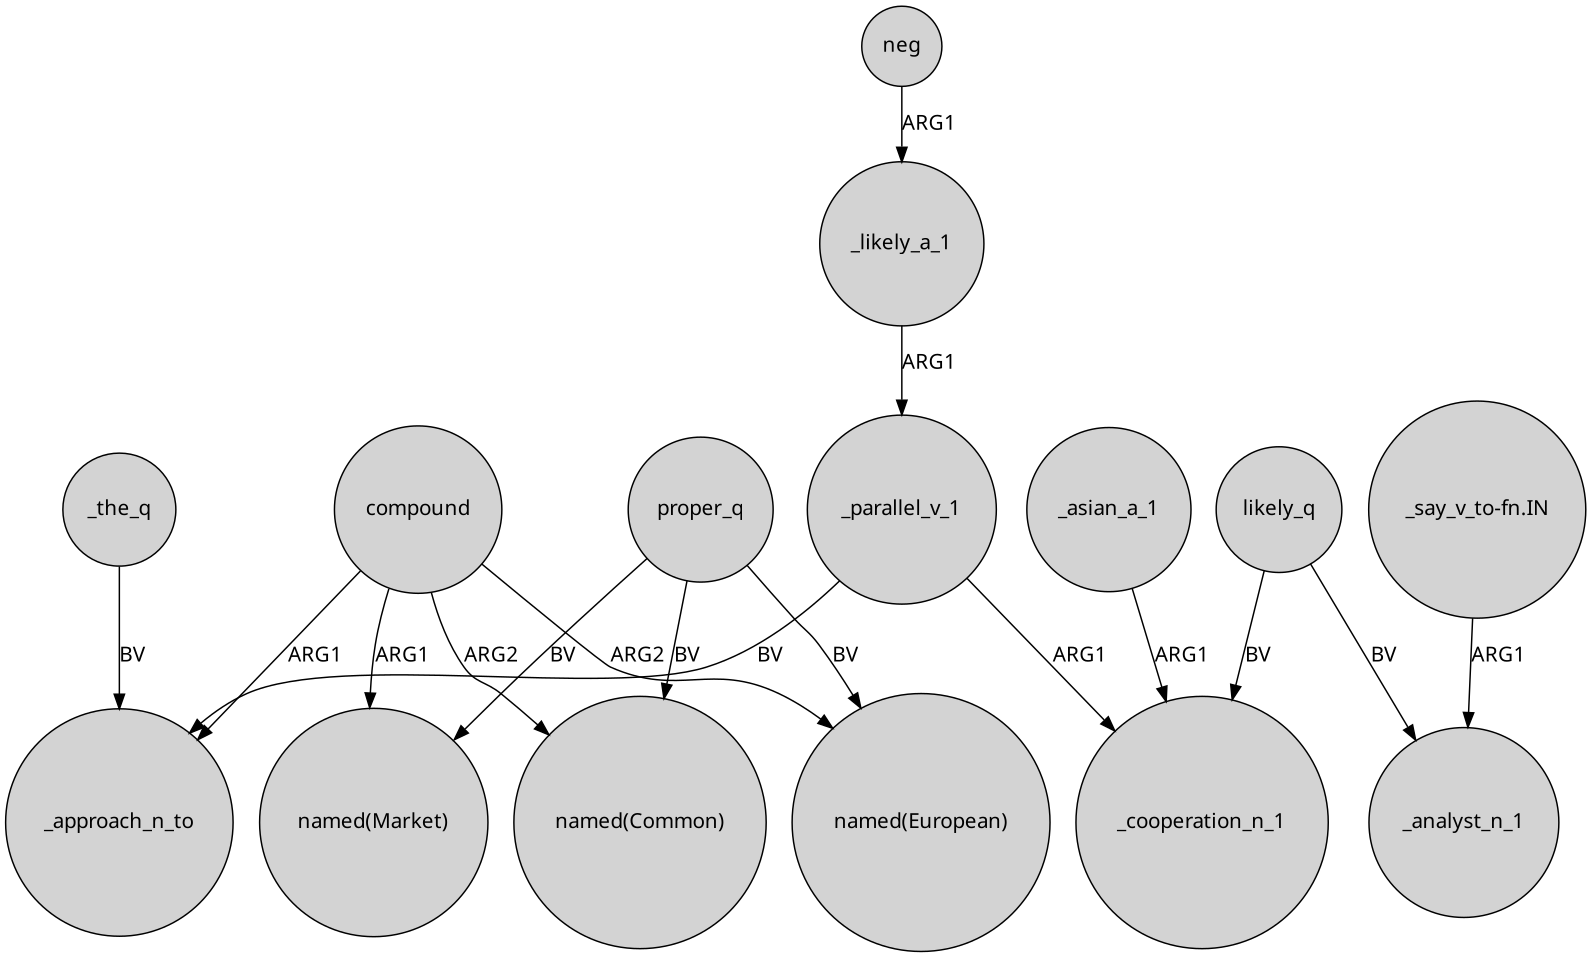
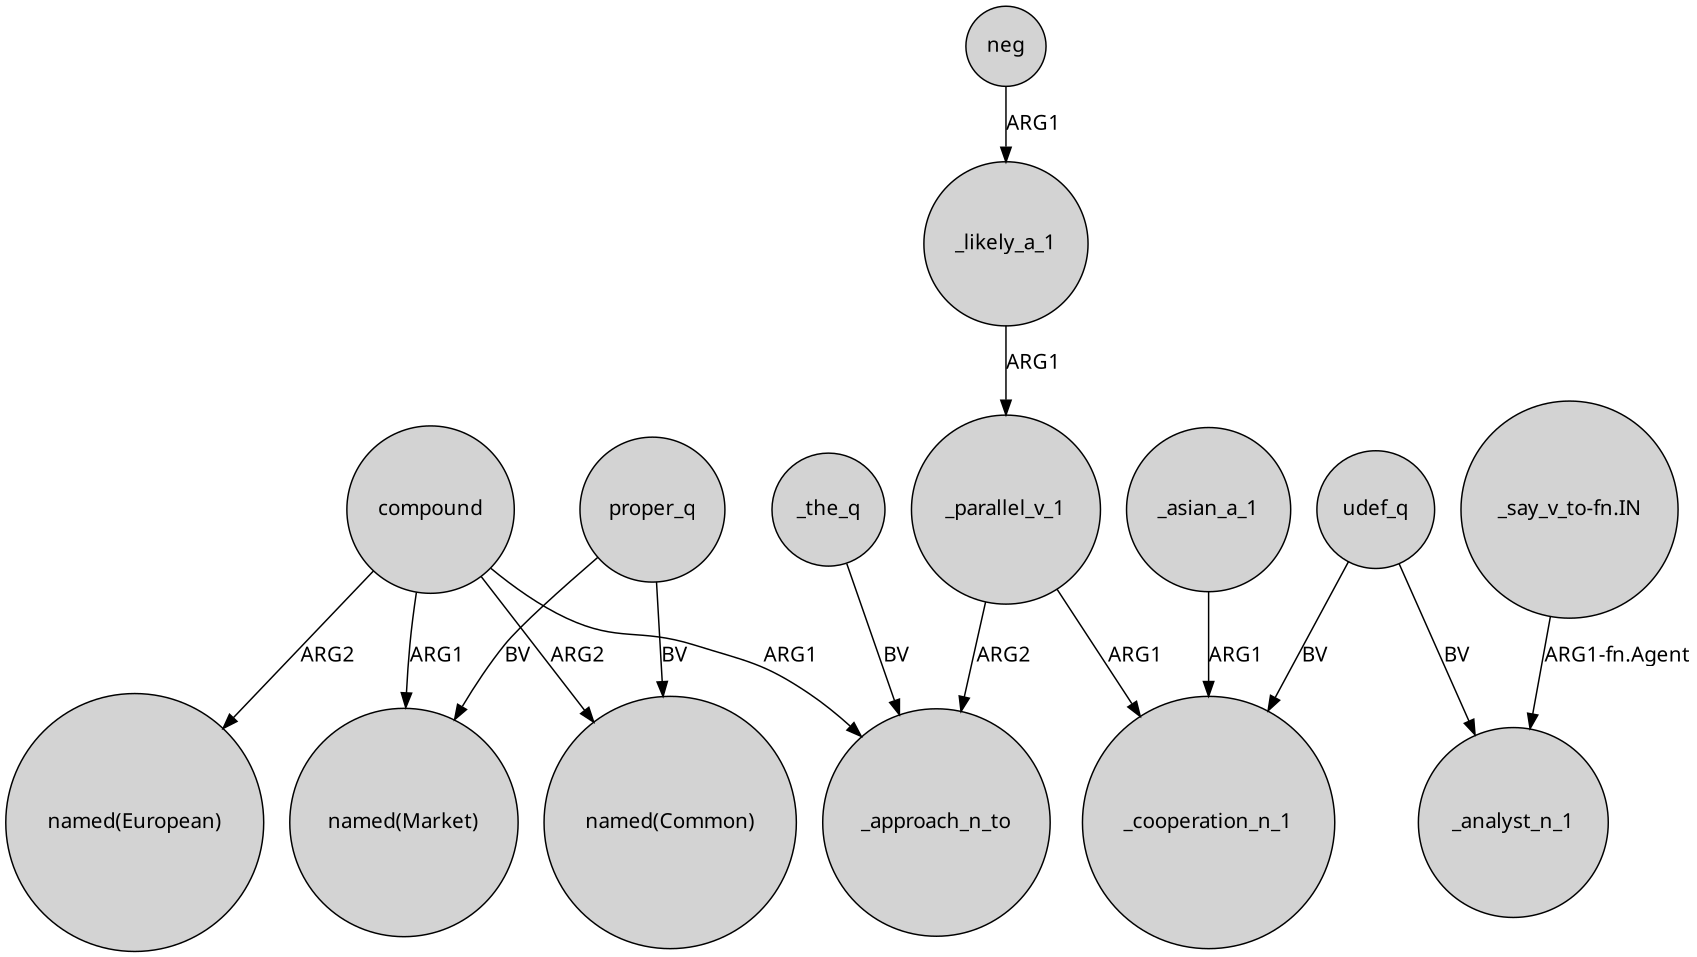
(1279, 510) -> (1376, 510)
(803, 628) -> none
(770, 656) -> (1004, 656)
(1499, 656) -> (1618, 656)
